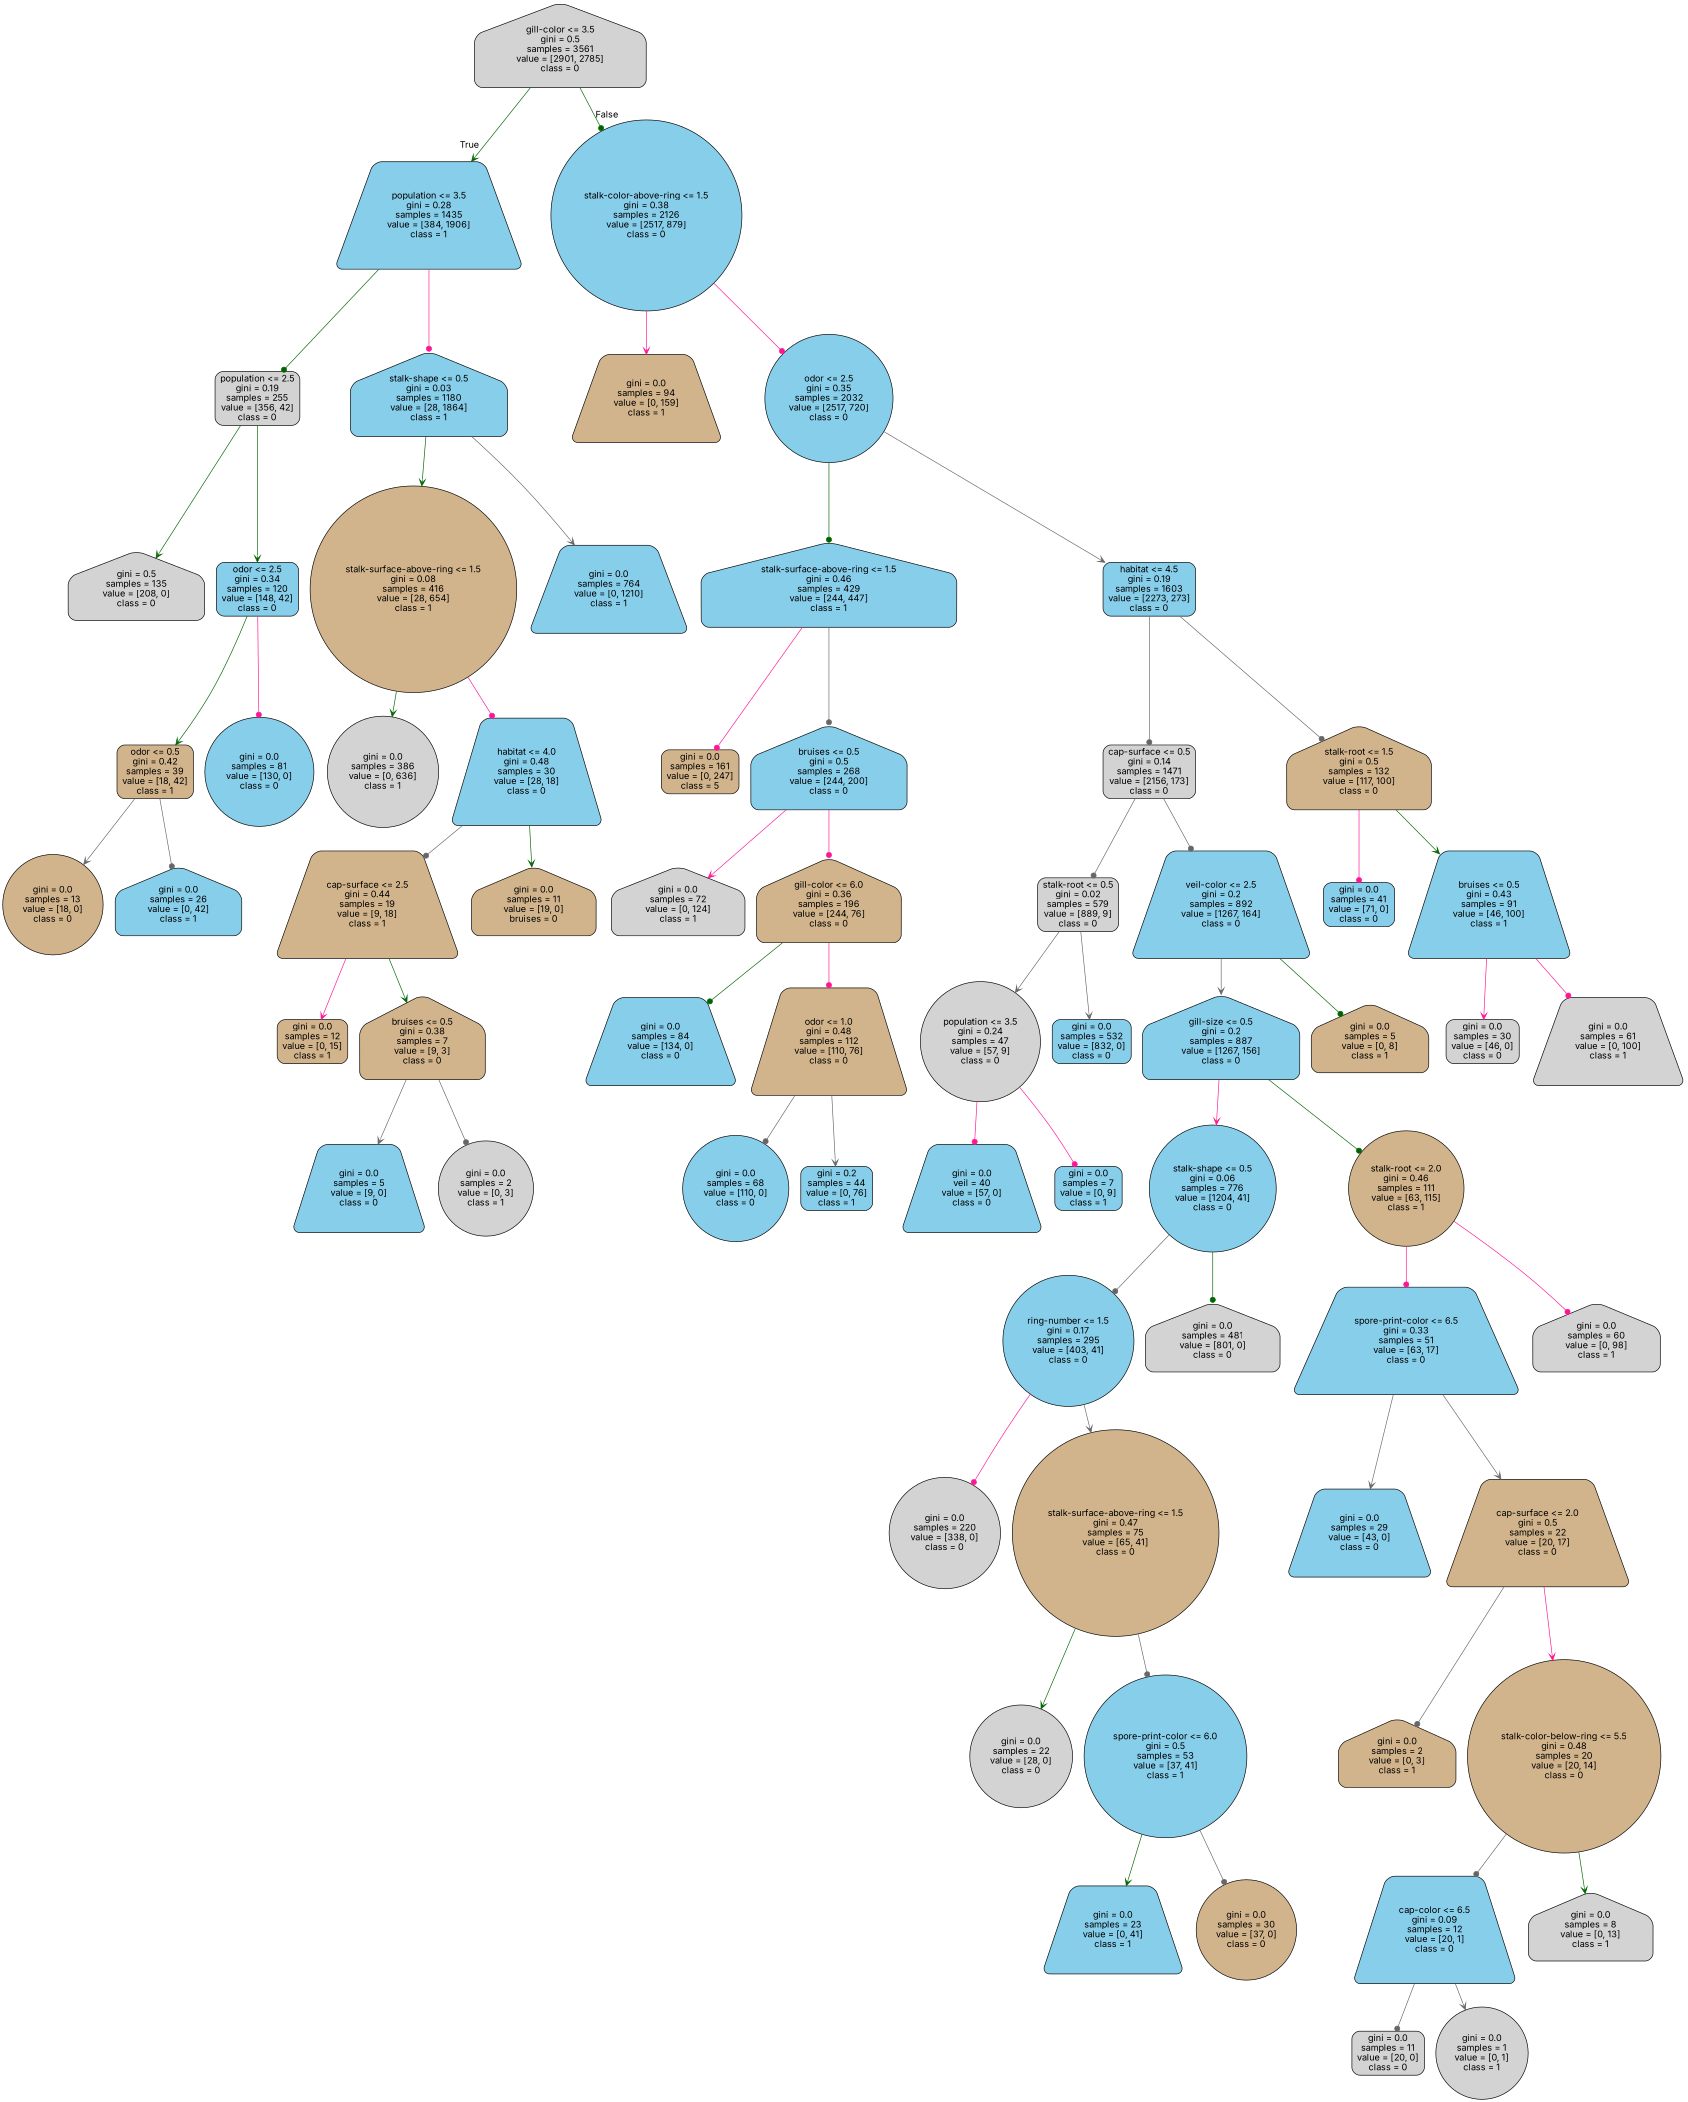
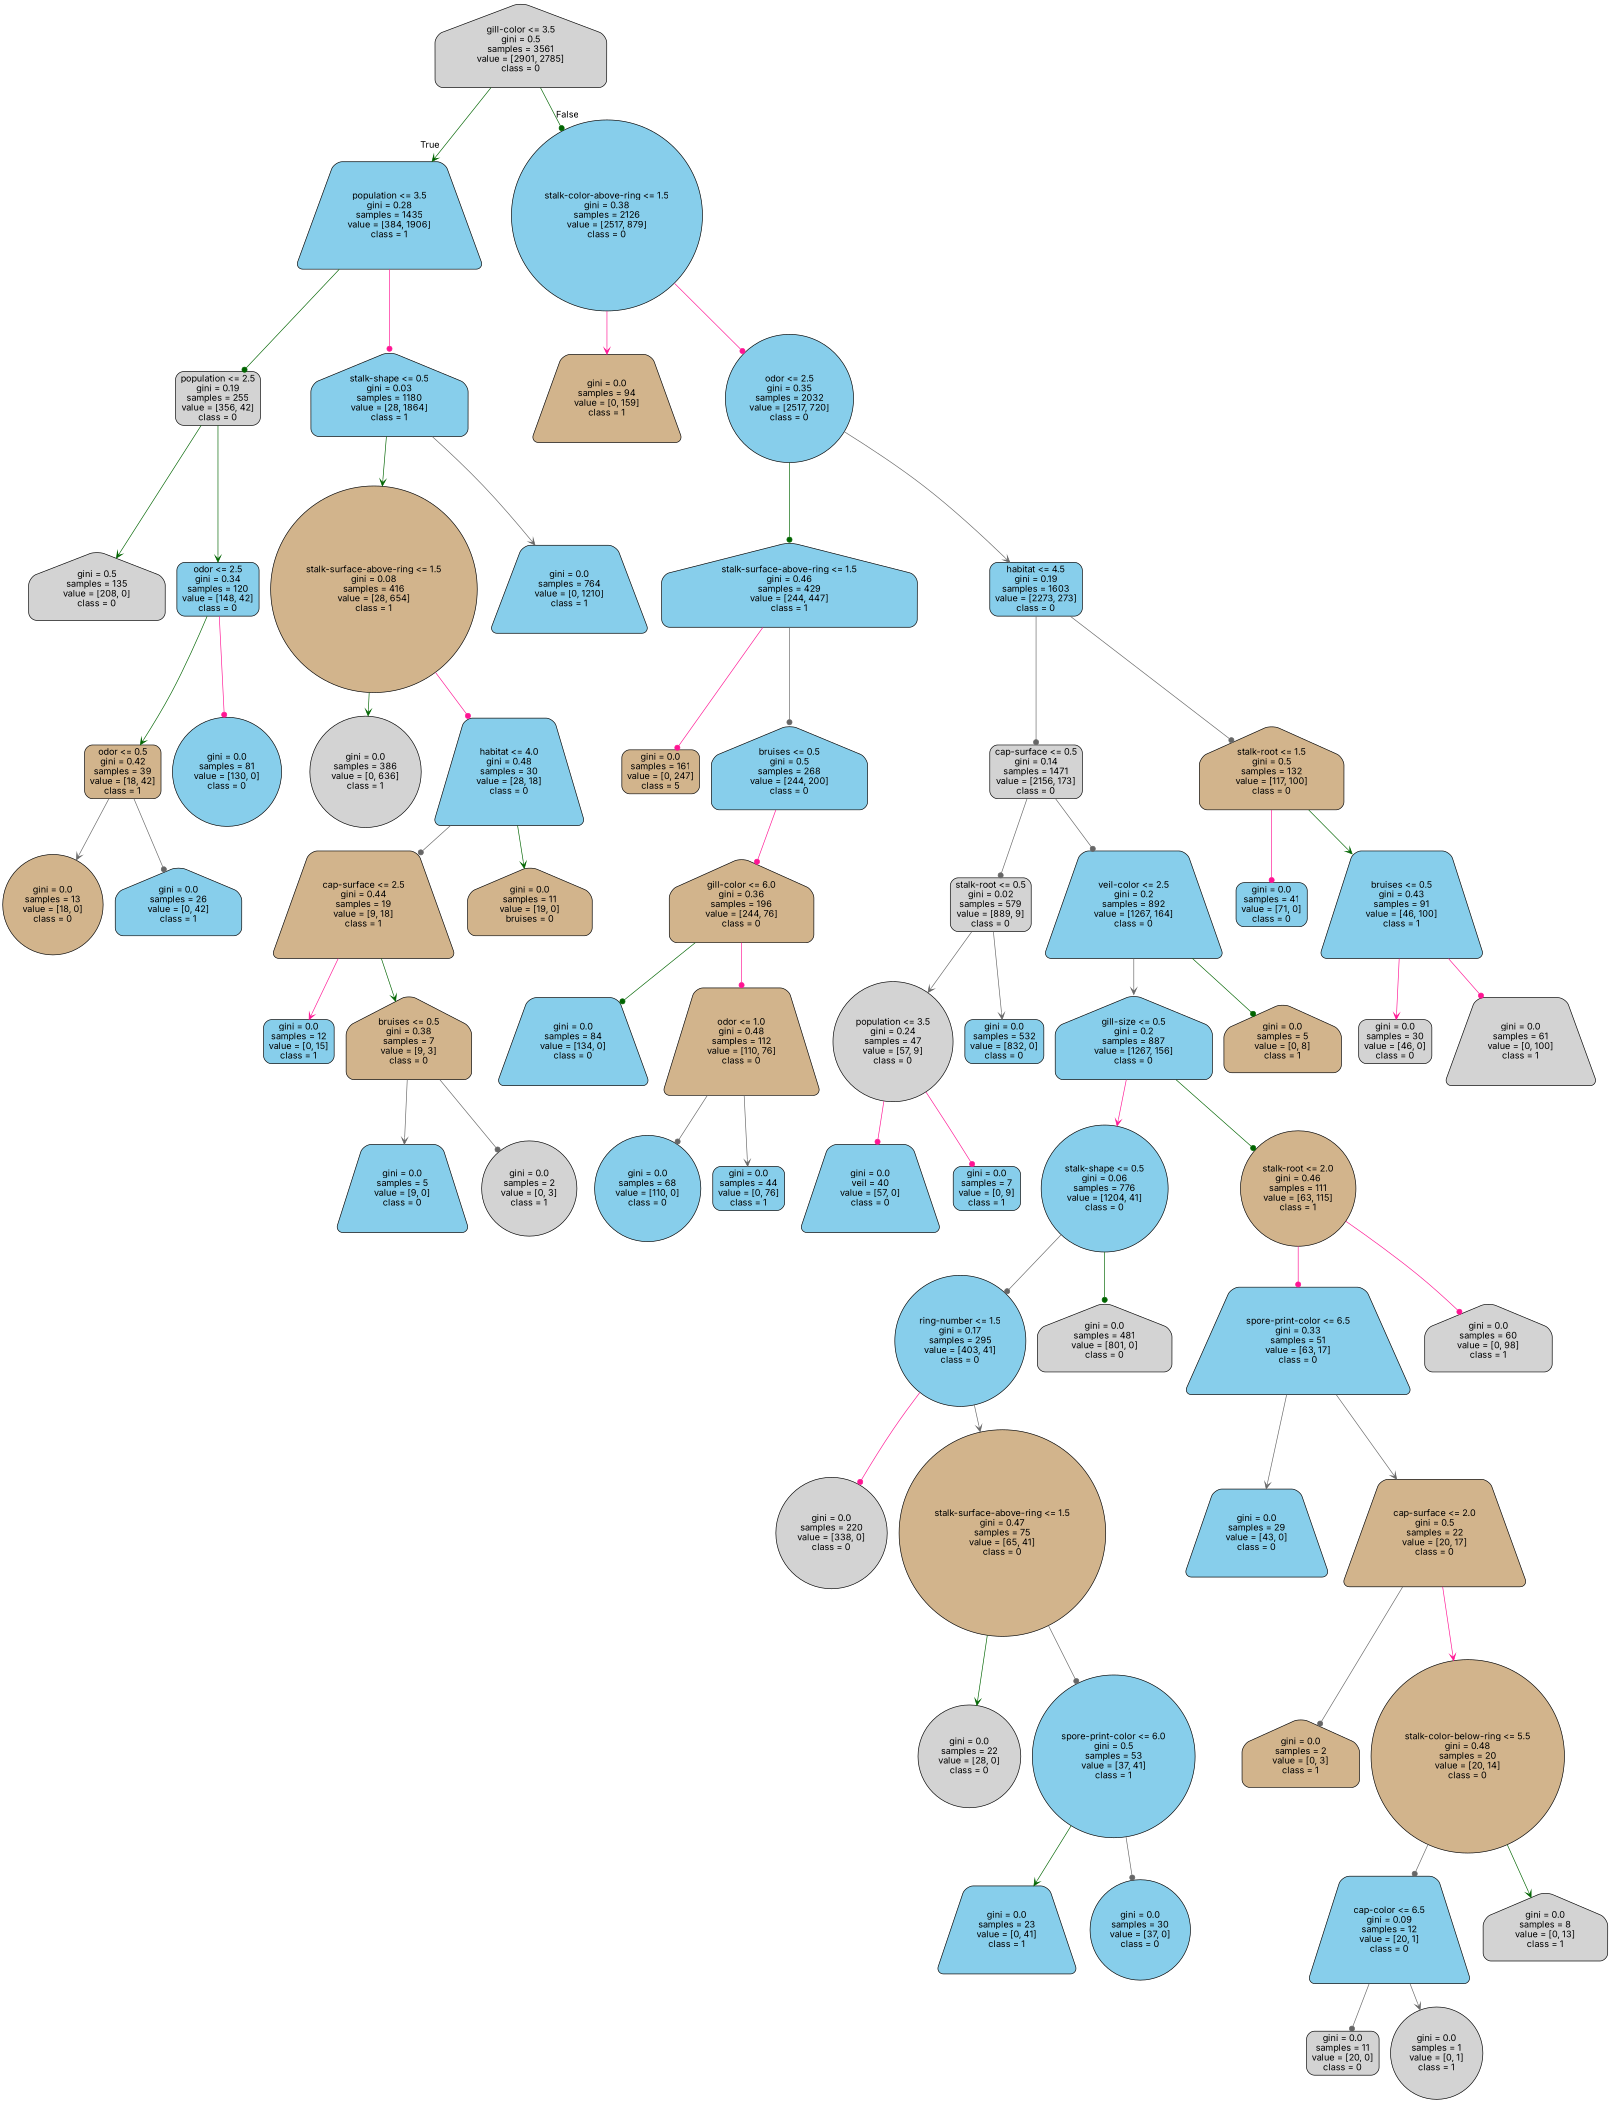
(678, 905) -> none
(312, 1042) -> (299, 1042)
(837, 1188) -> (749, 1188)
(1246, 1930) -> (1140, 1930)
